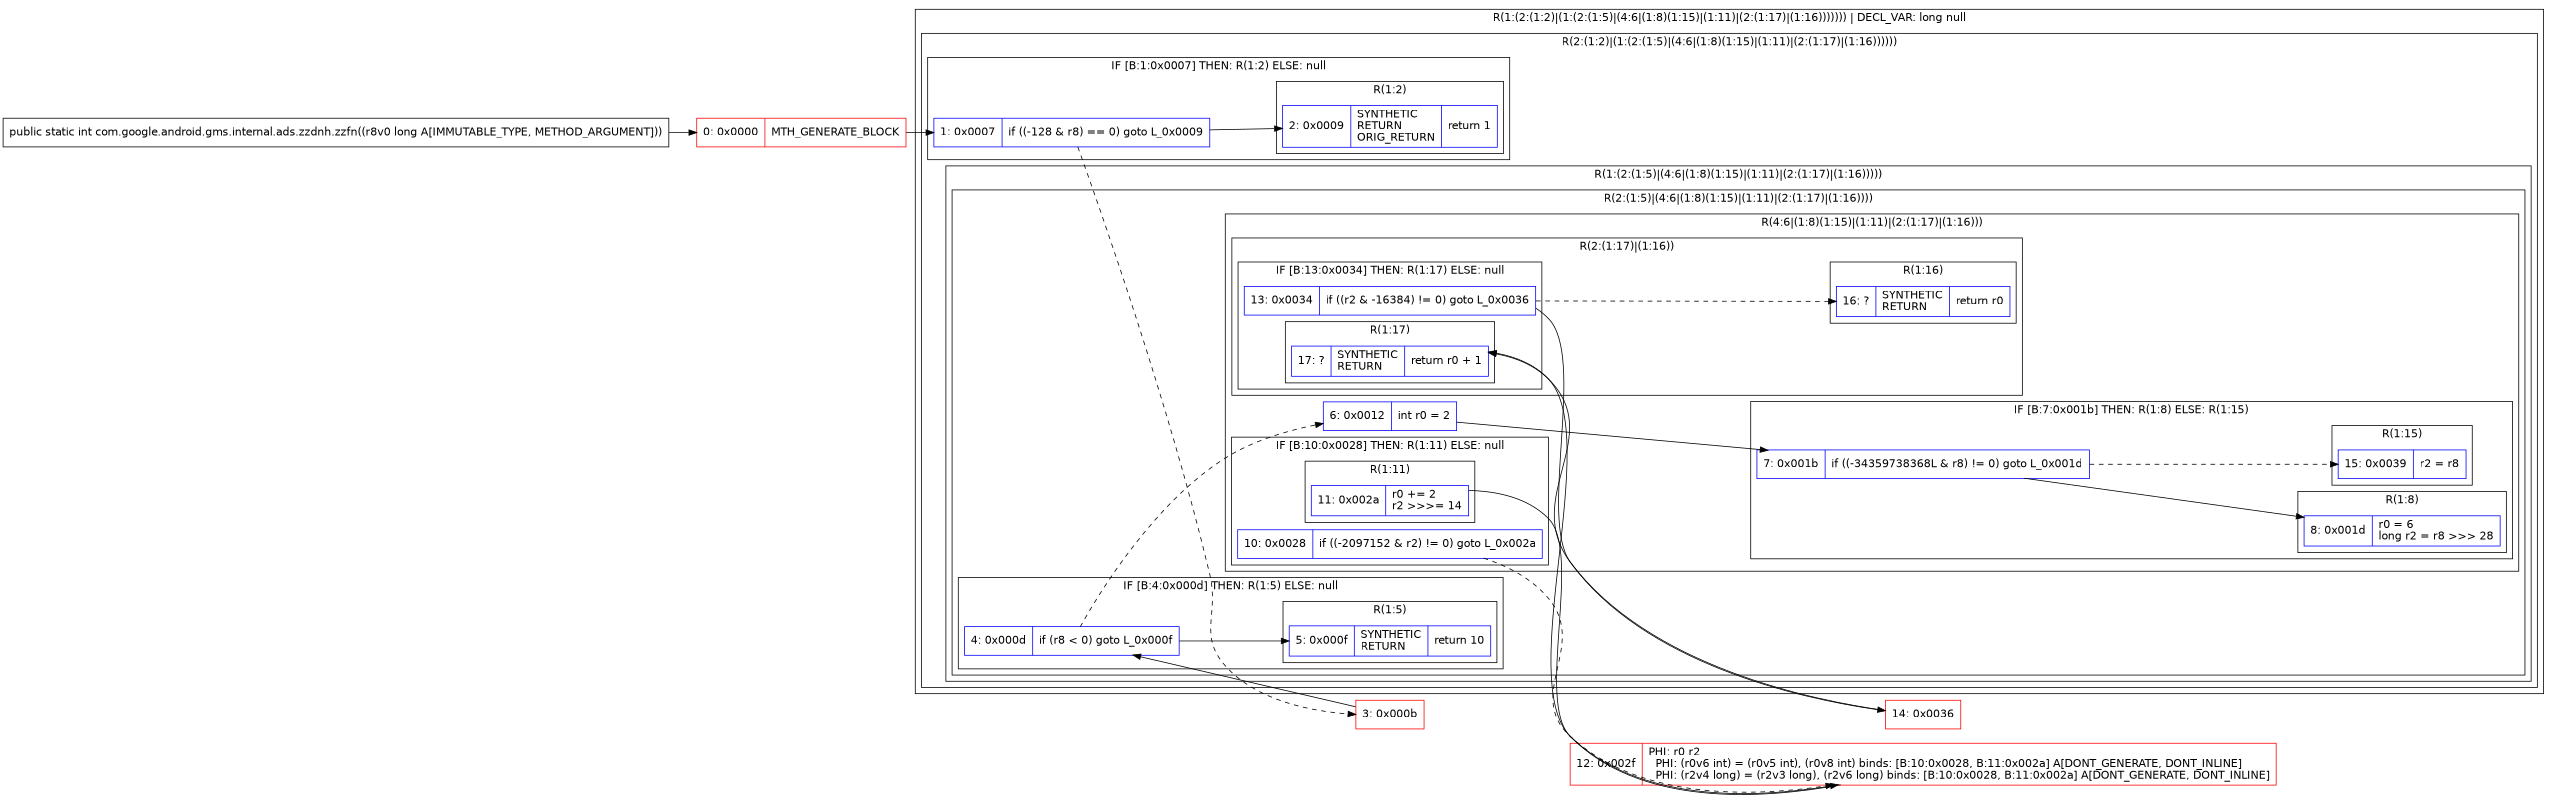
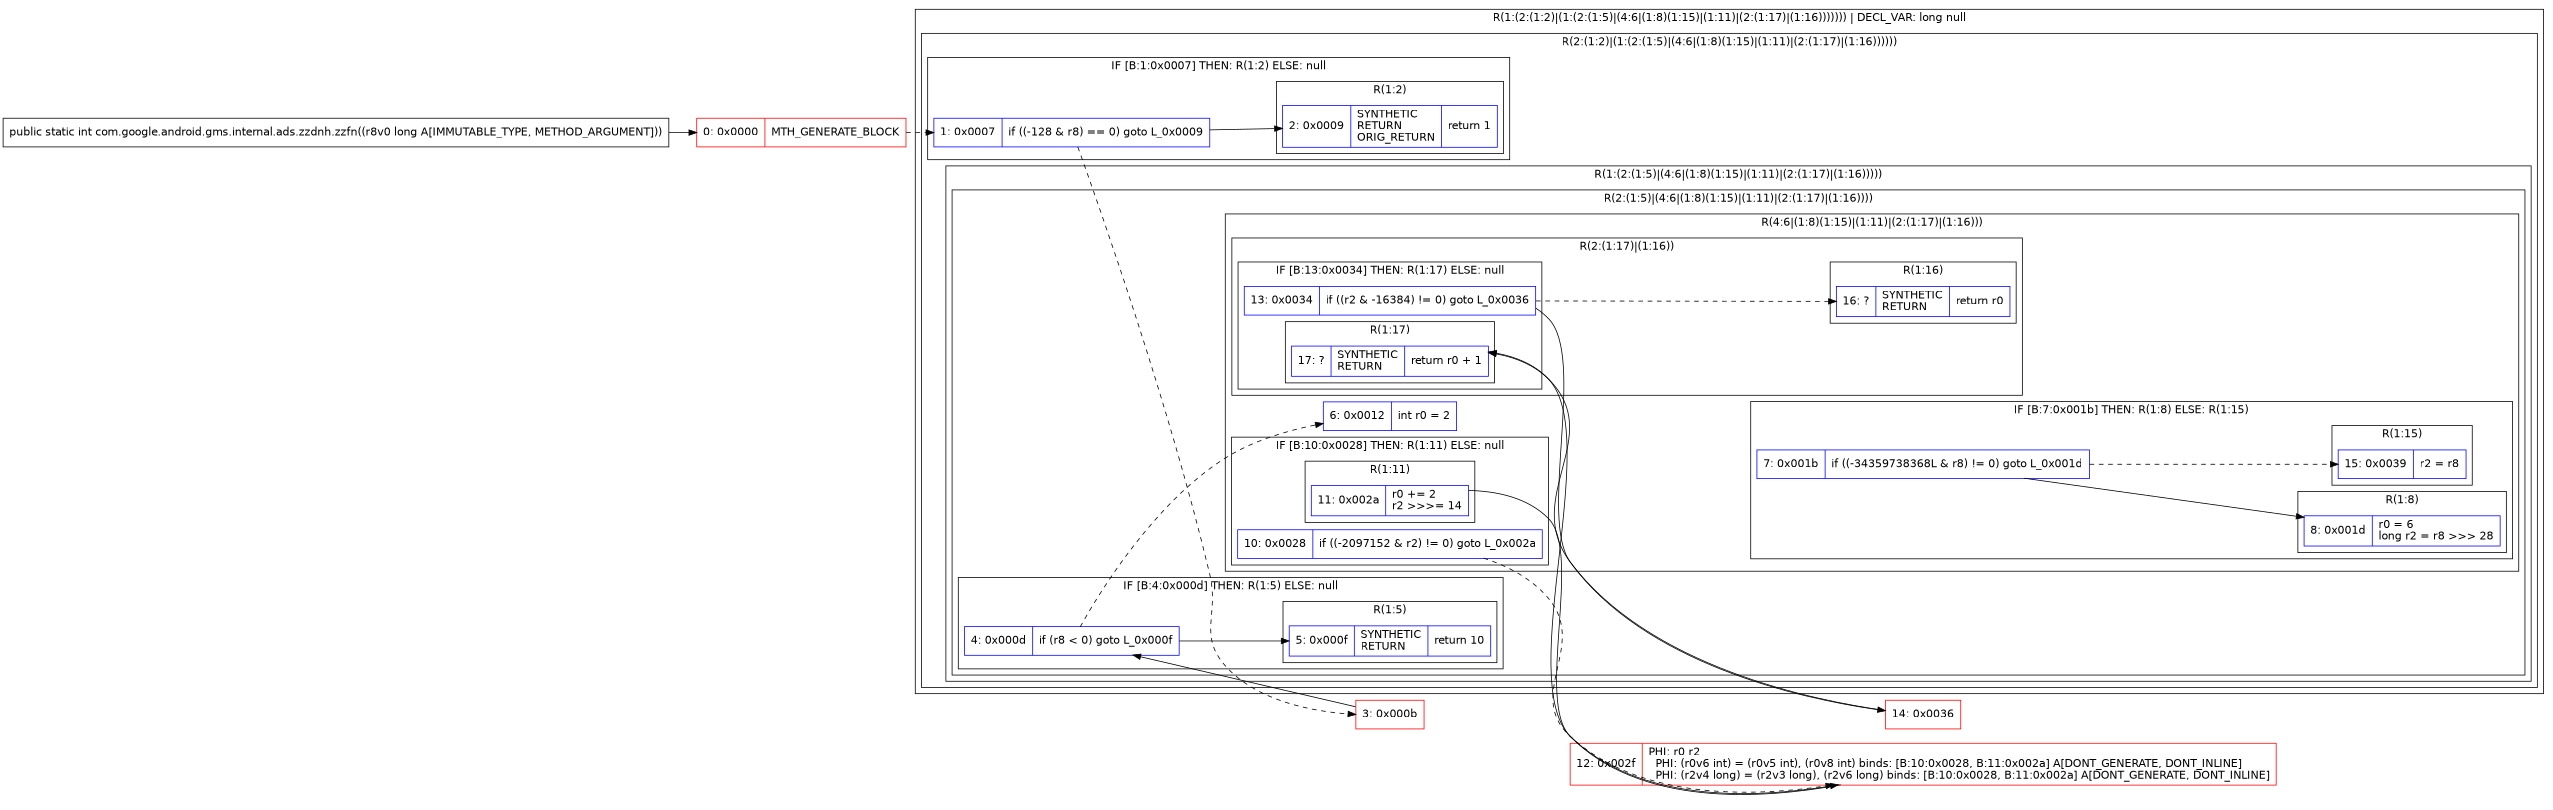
(916, 133) -> (916, 133)
(1608, 436) -> none
